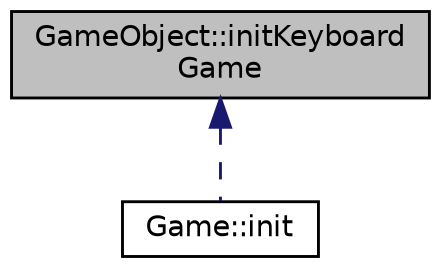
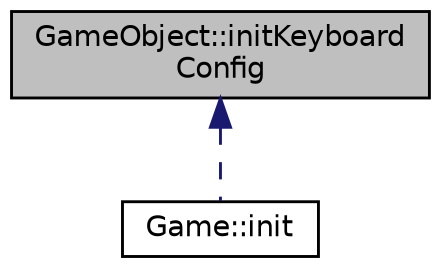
(220, 55) -> (220, 55)
